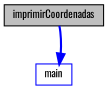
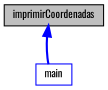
(61, 40) -> (47, 50)
